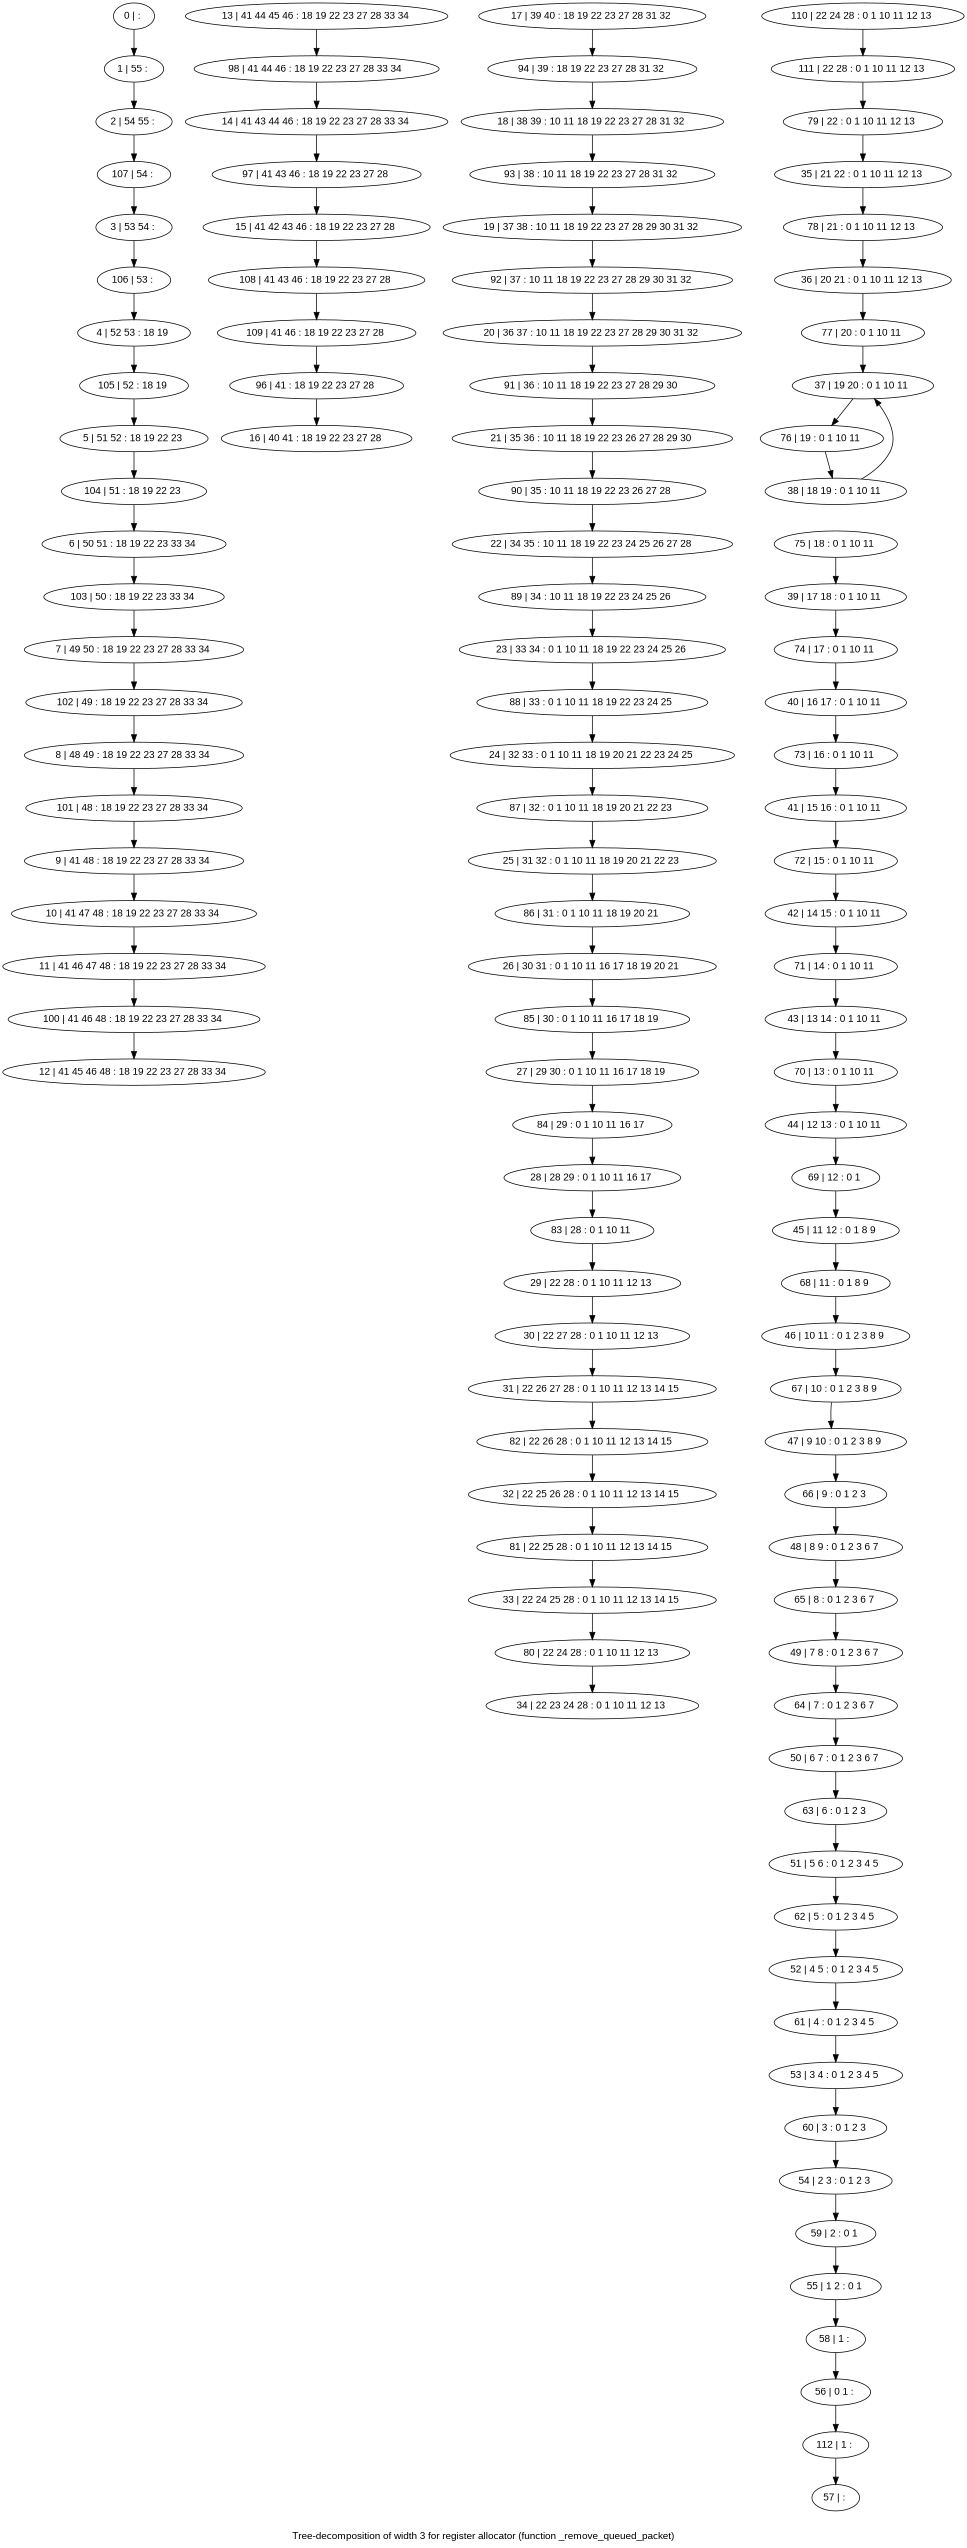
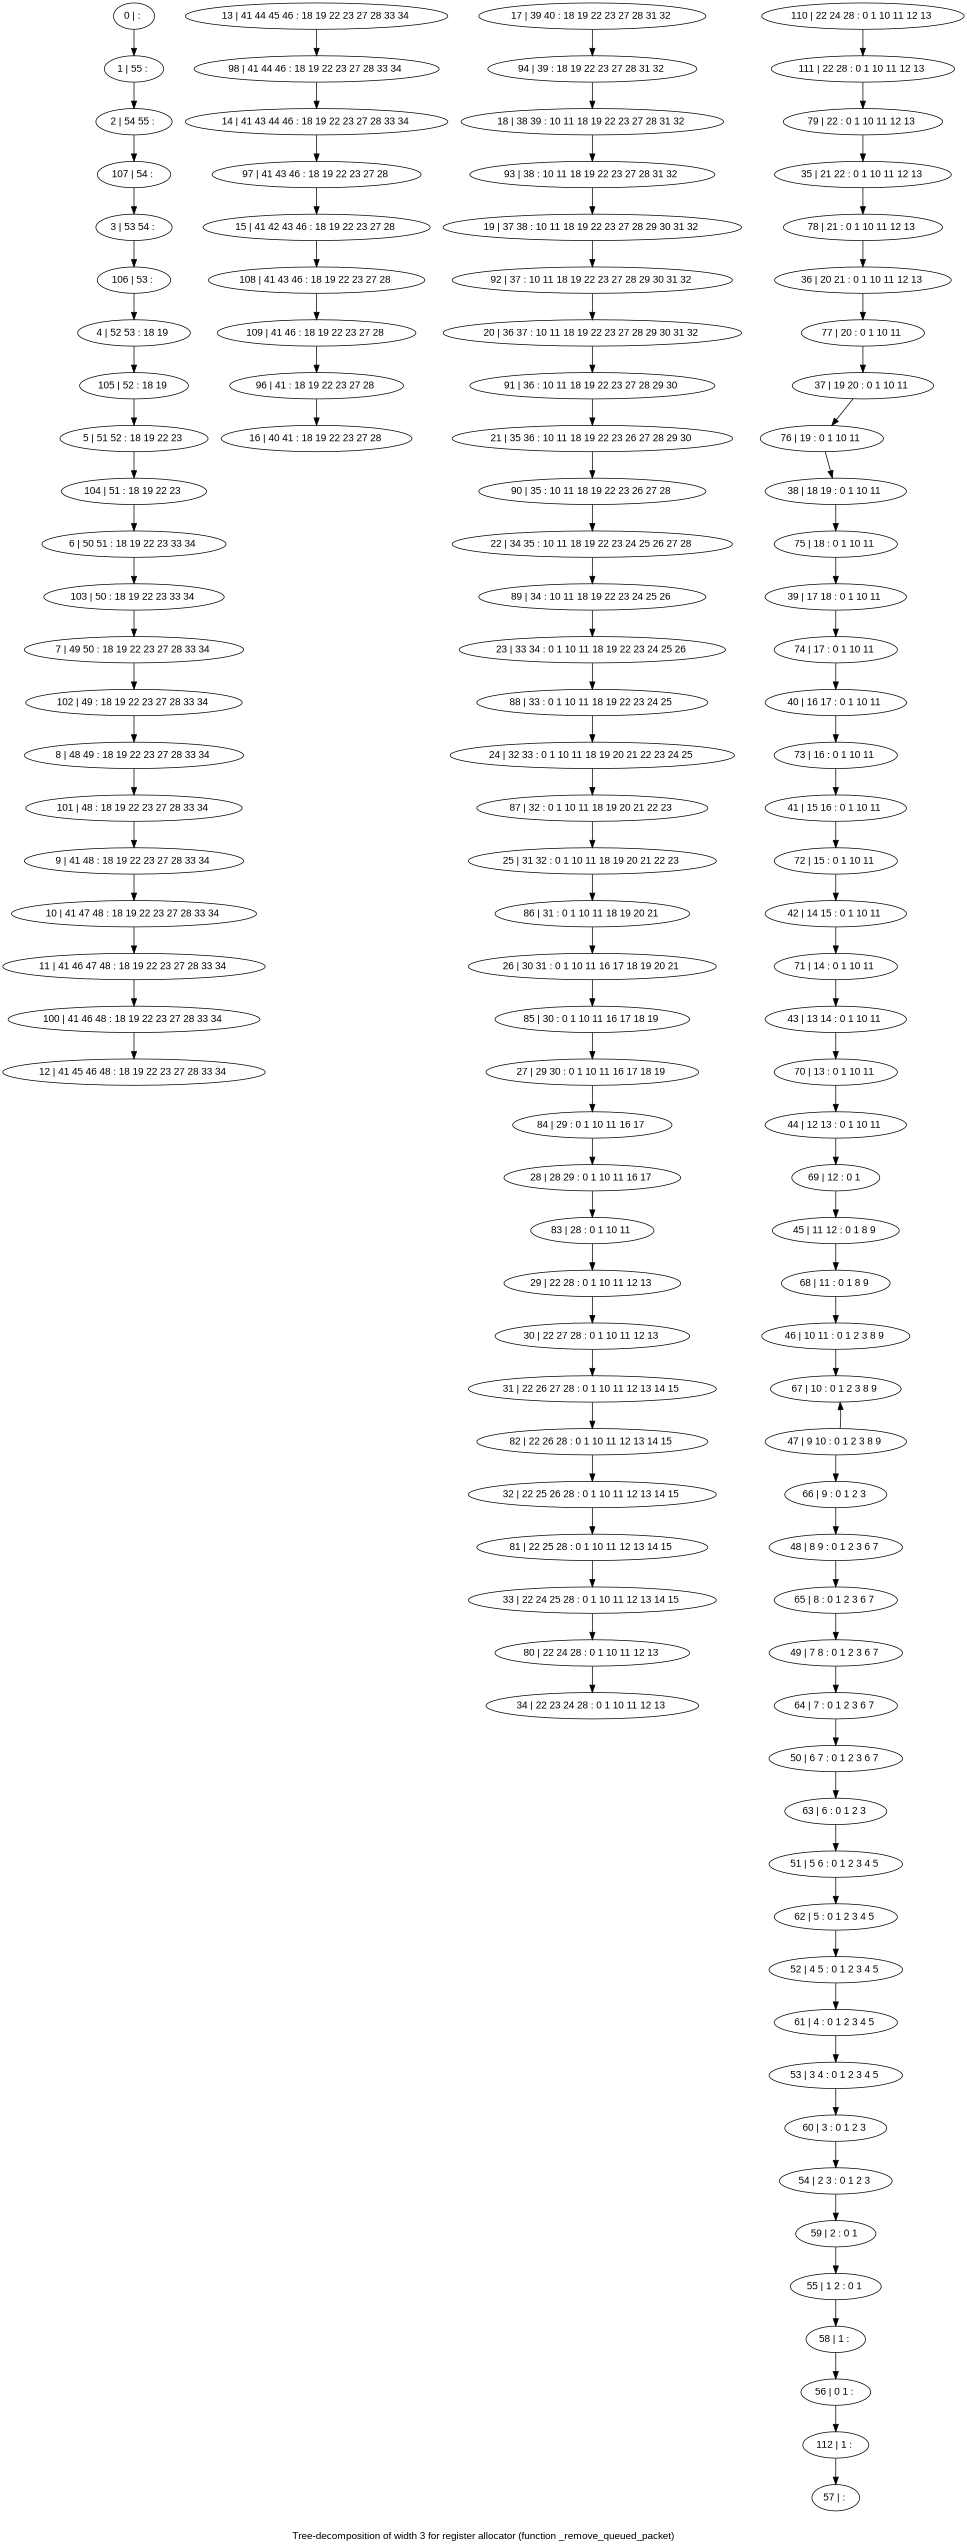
(892, 447) -> (836, 514)
(831, 1412) -> (841, 1419)
